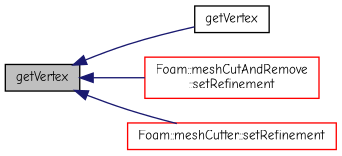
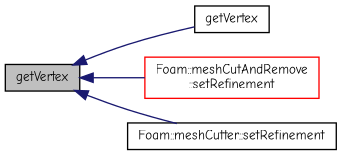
(232, 136) -> (232, 136)
